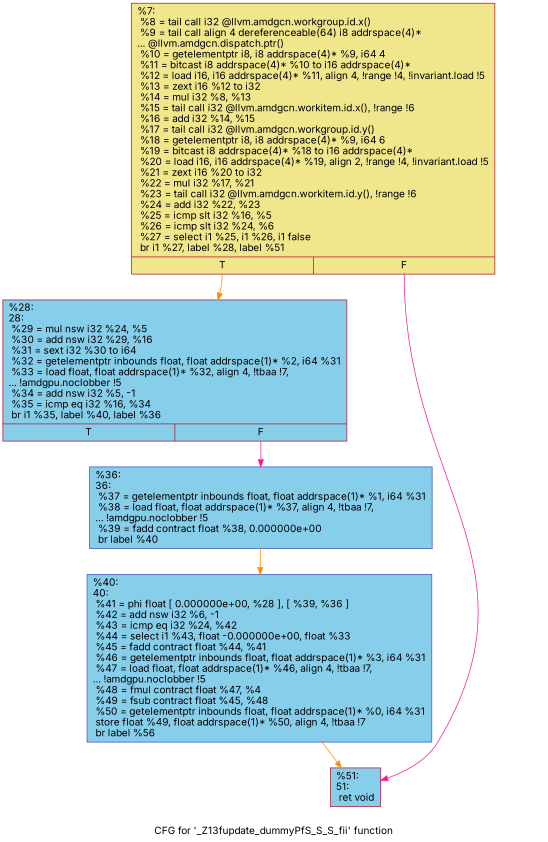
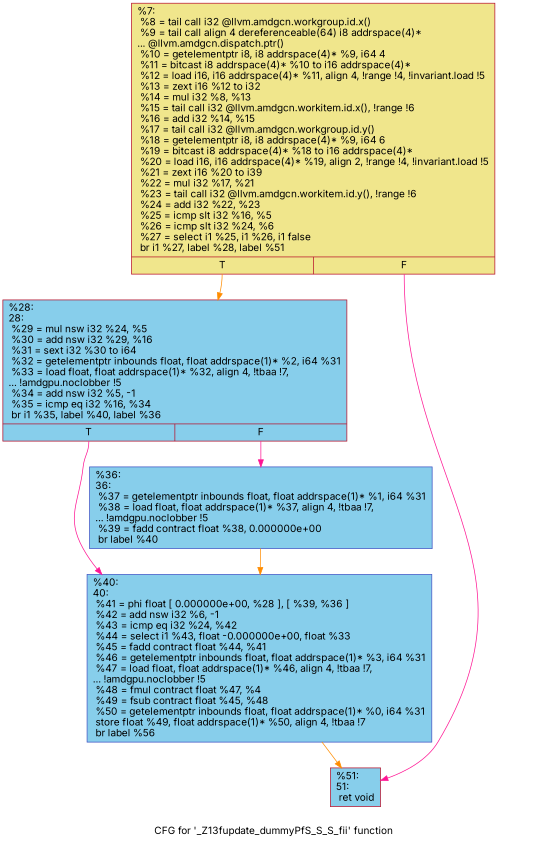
(200, 173) -> (200, 173)
none -> (75, 507)
